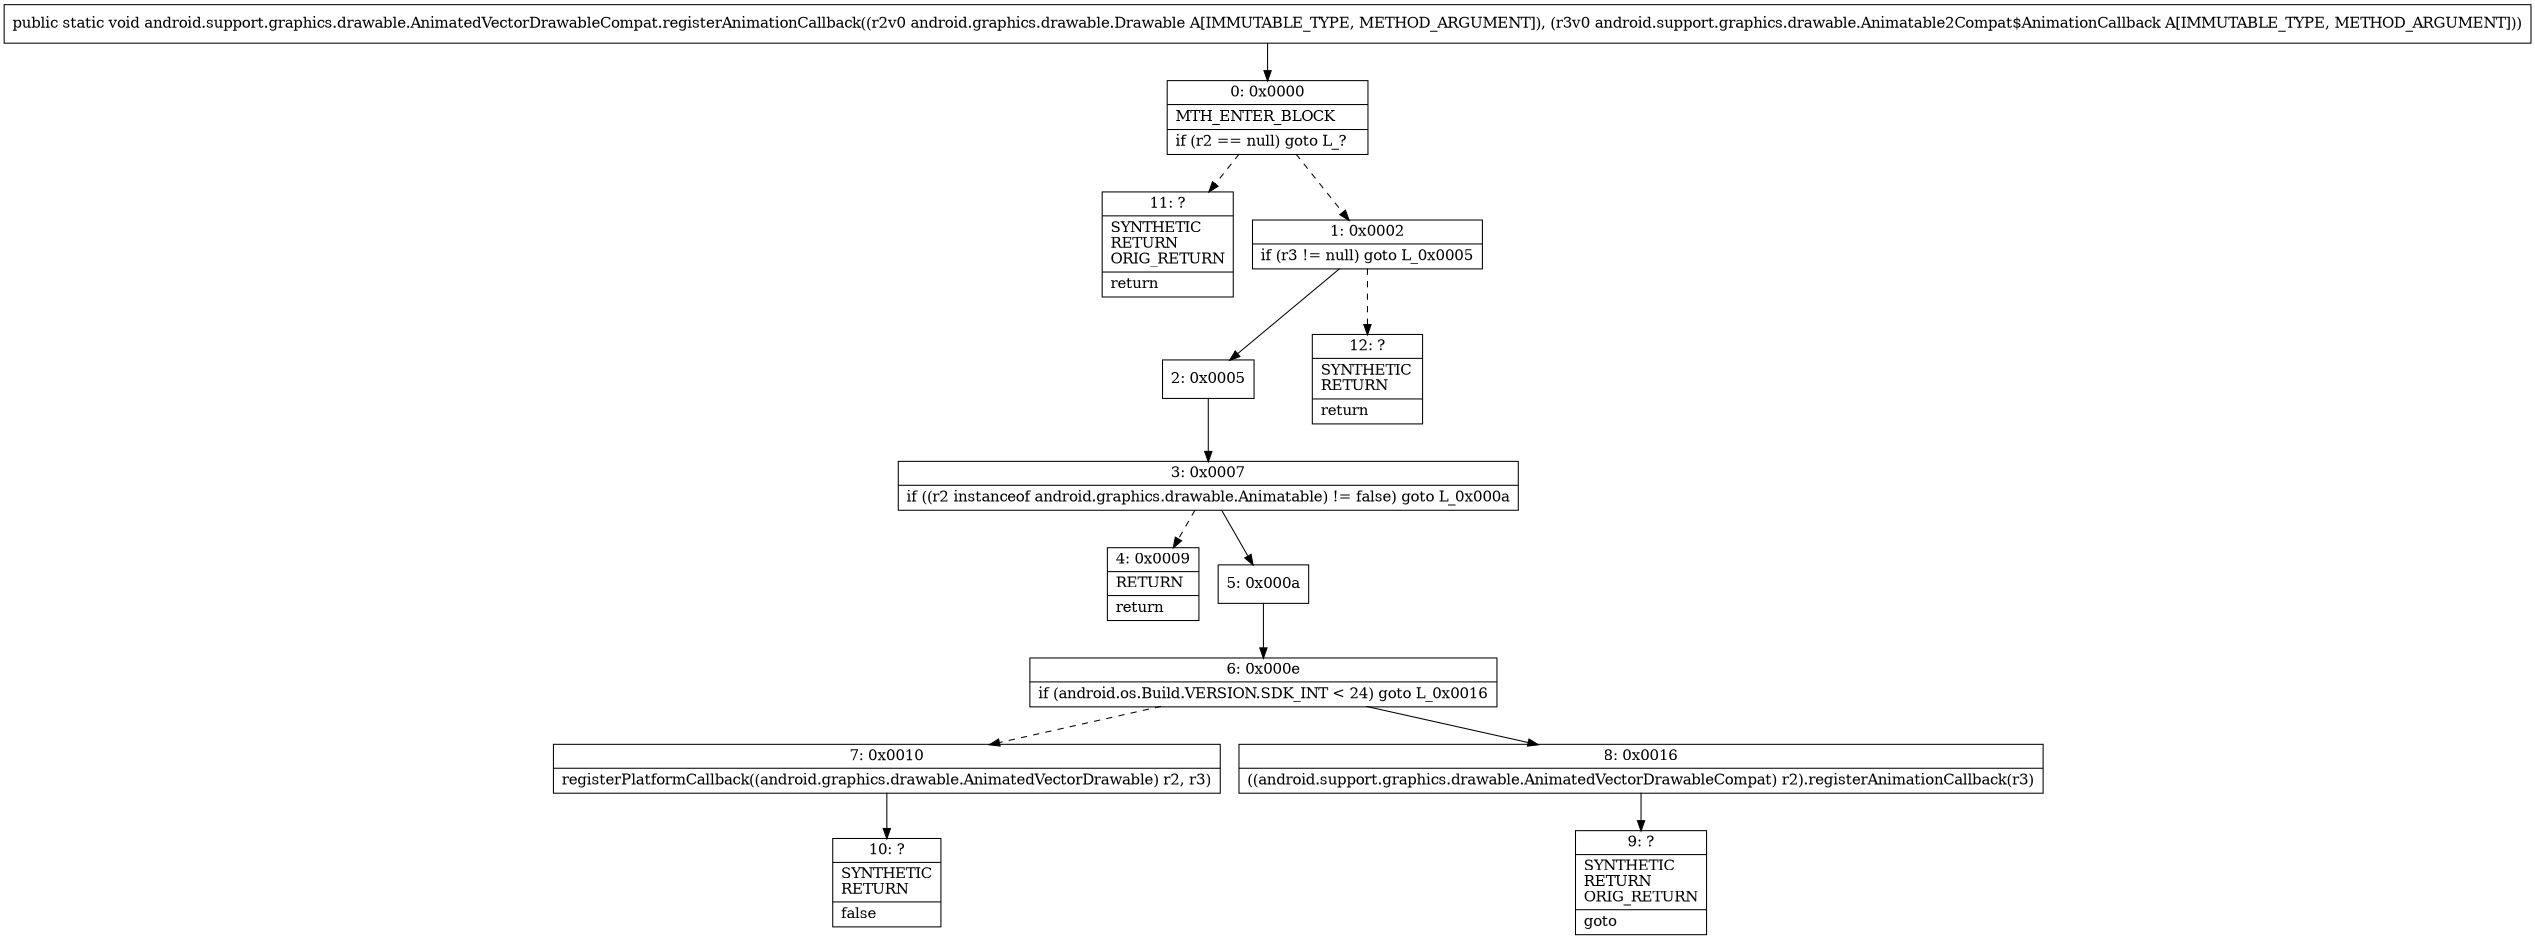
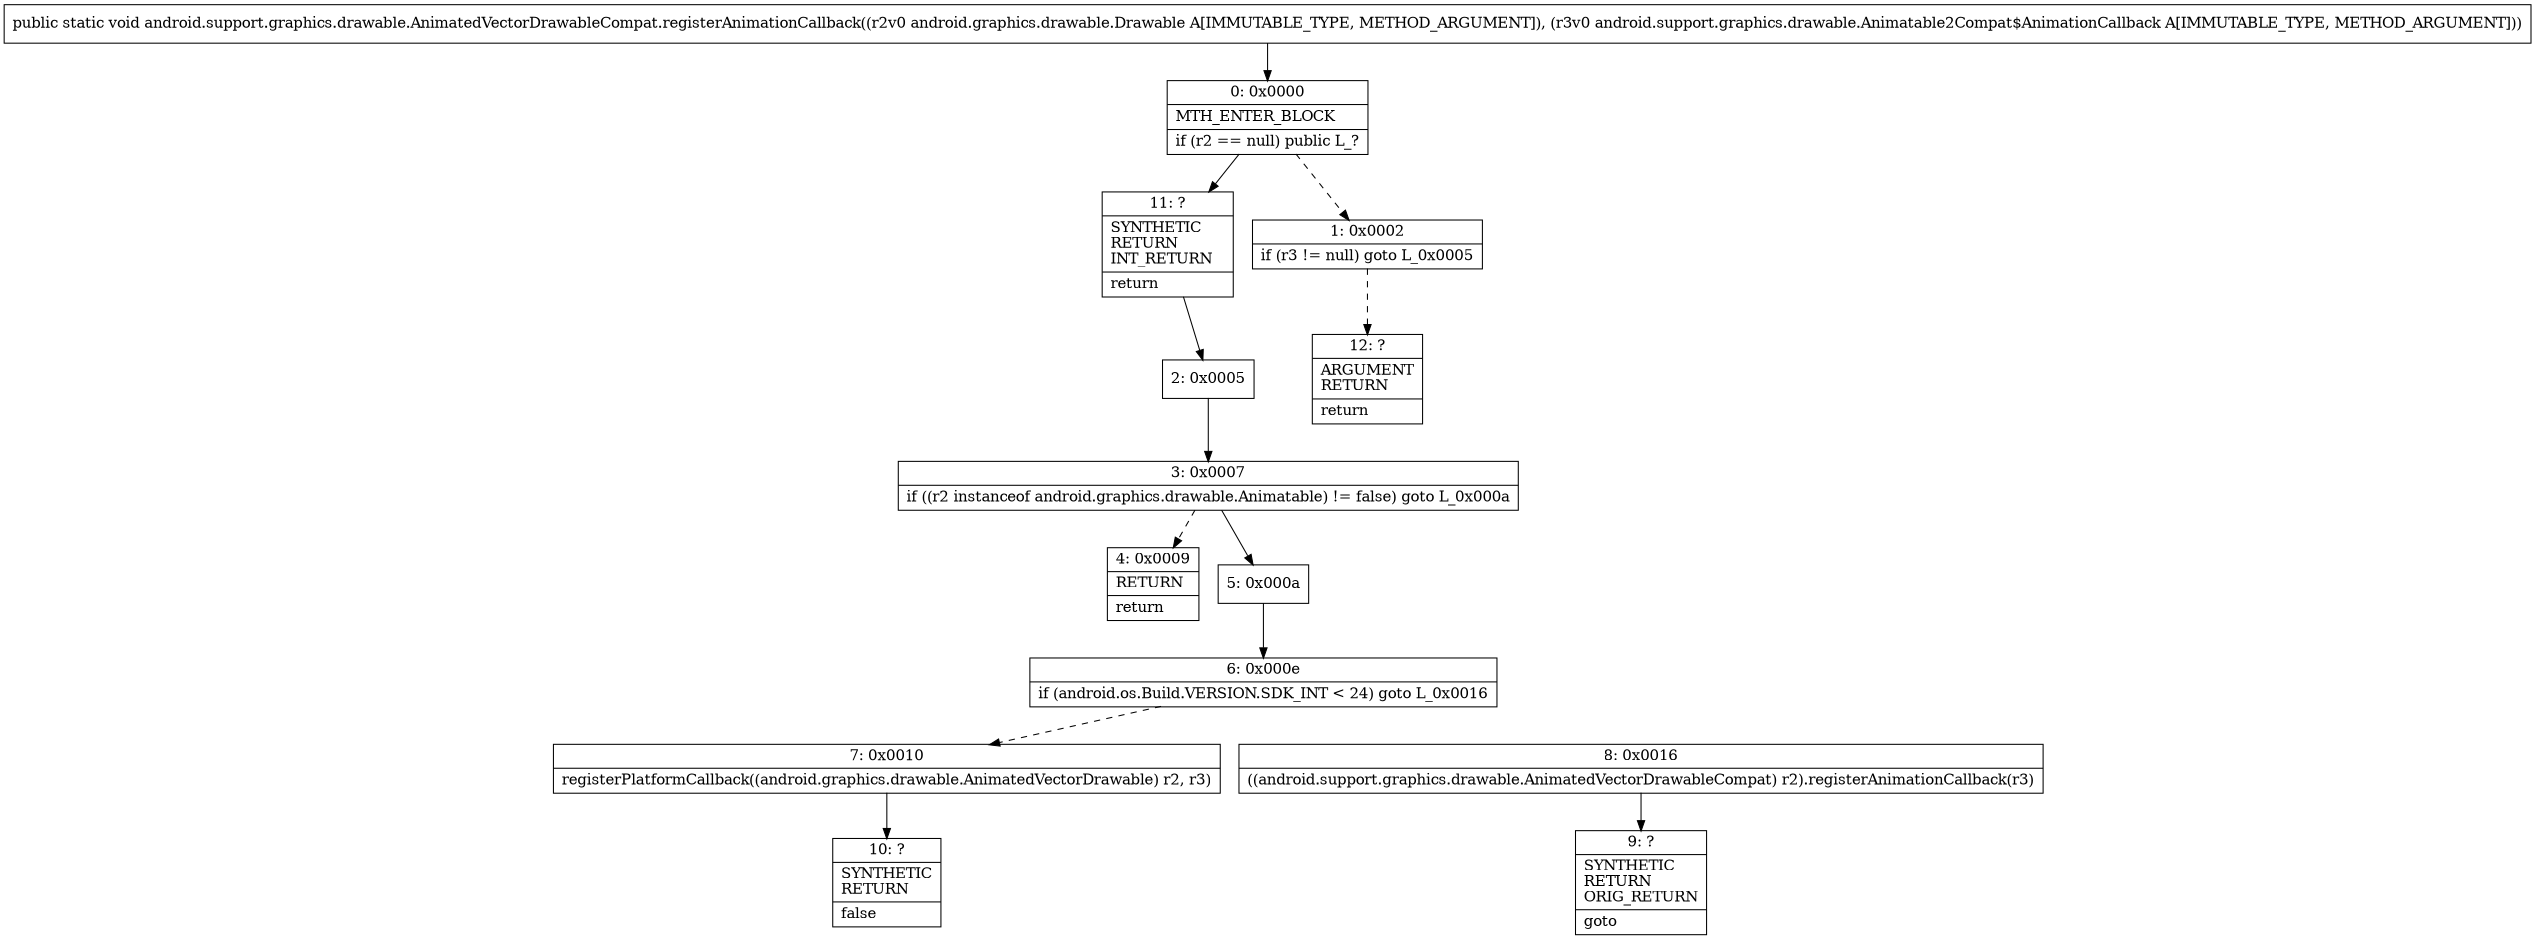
(1261, 141) -> (1268, 141)
(1227, 169) -> (1227, 169)
(1168, 259) -> (1161, 259)
(1289, 311) -> (1192, 324)
(1366, 370) -> (1367, 370)
(1447, 724) -> none
